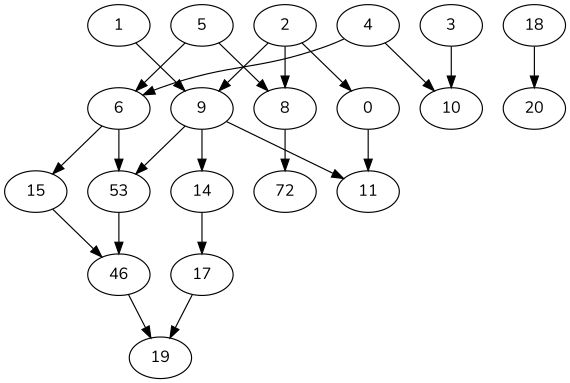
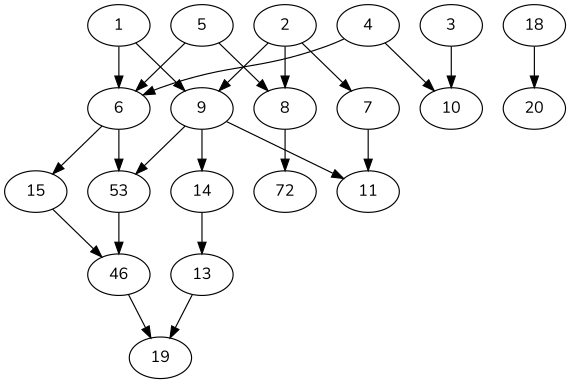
none -> (119, 61)
(368, 108) -> (368, 108)
(202, 275) -> (202, 275)
